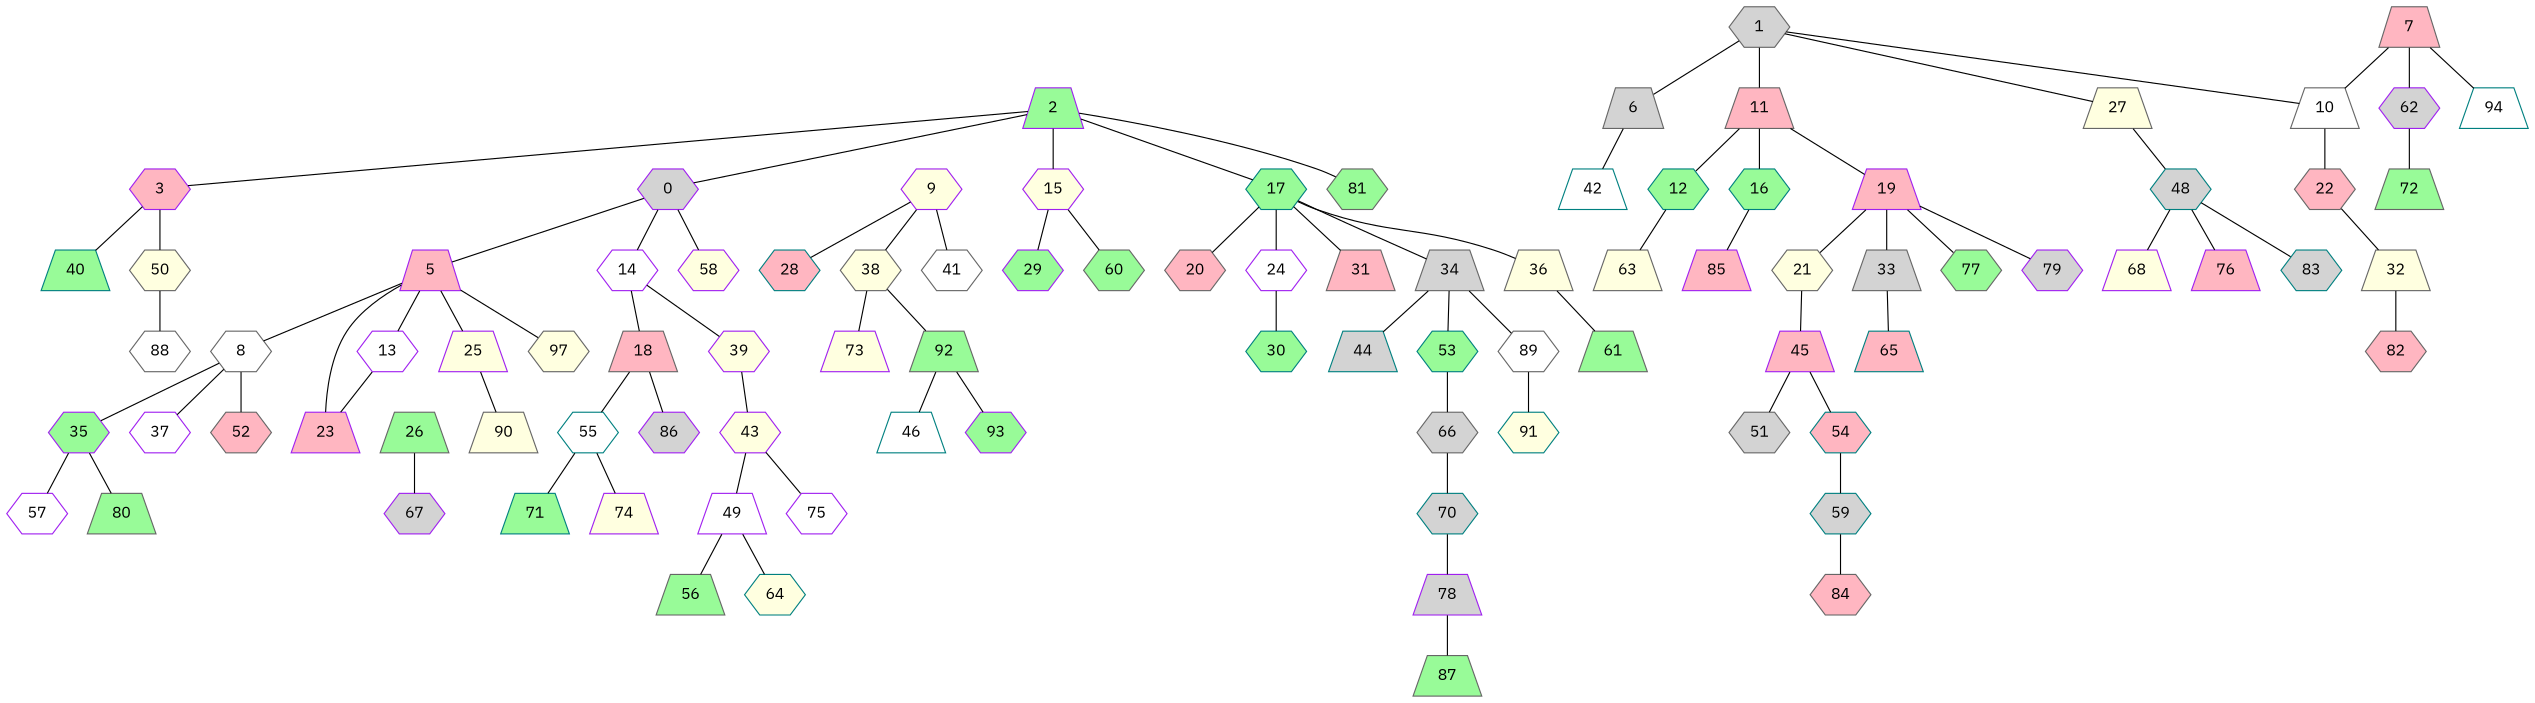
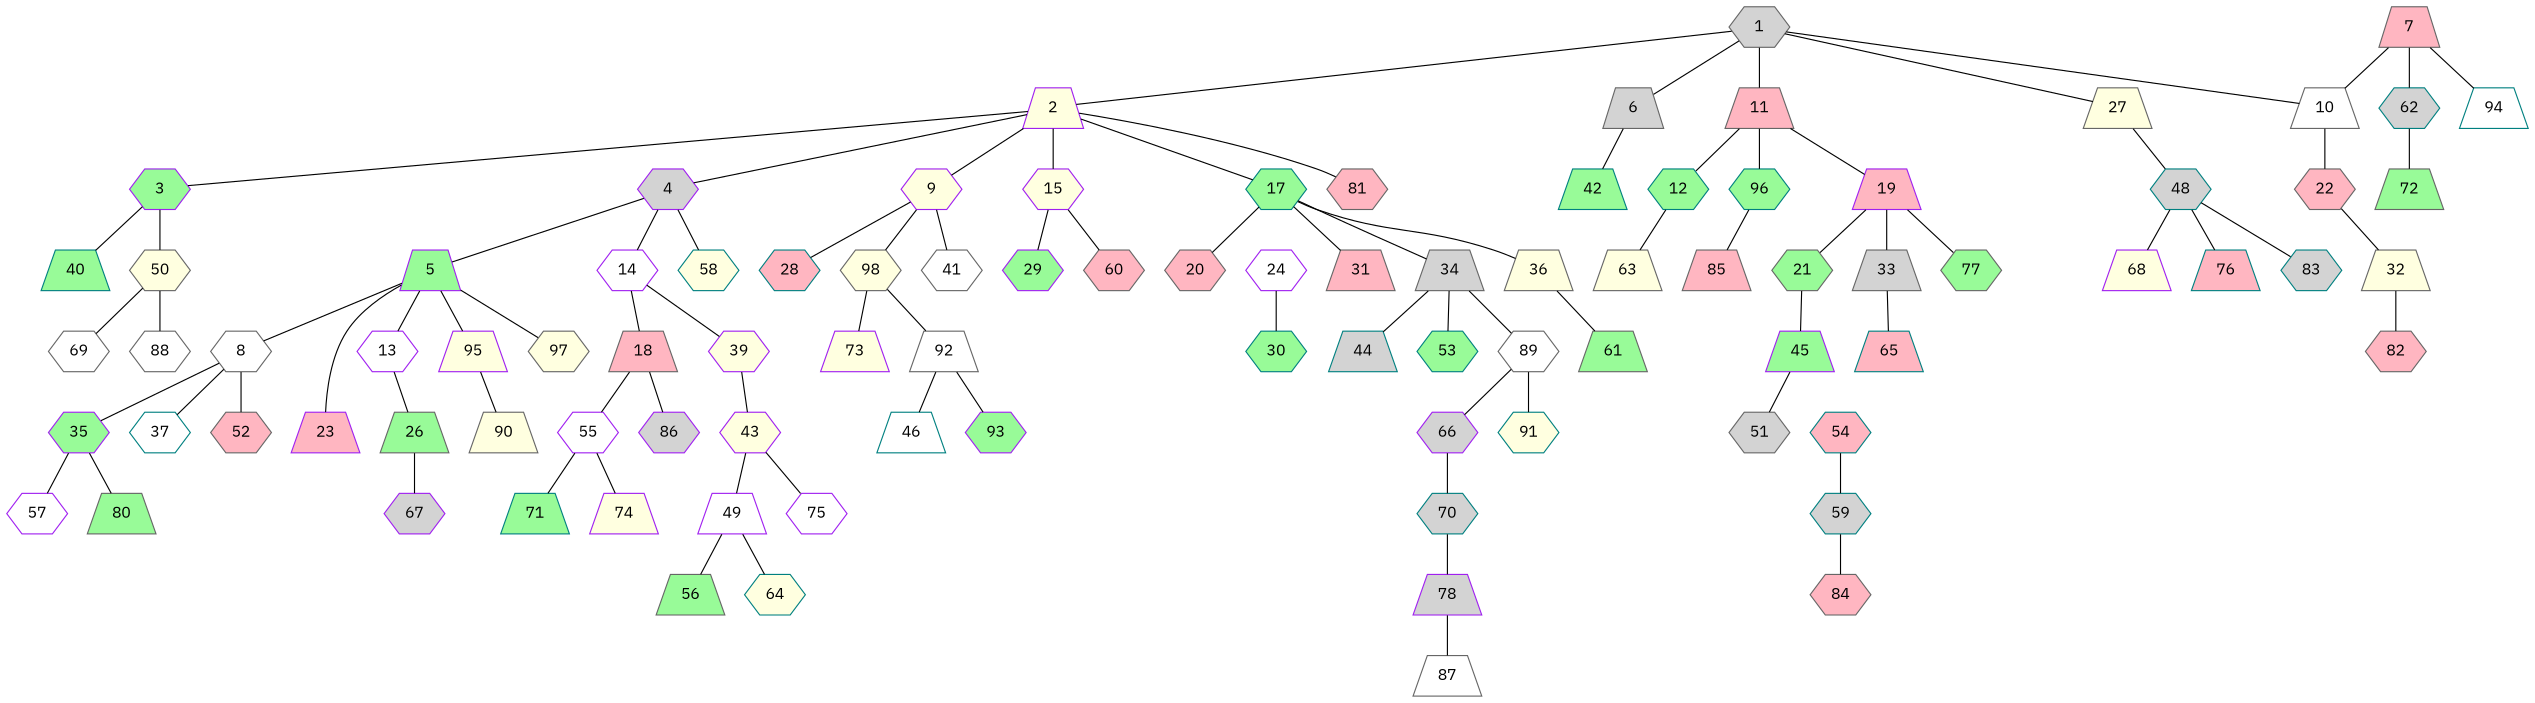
none -> (1404, 68)
(1053, 108) -> (1053, 108)
(2409, 108) -> (2409, 108)
none -> (987, 152)
(160, 189) -> (160, 189)
(668, 189) -> (668, 189)
(1357, 189) -> (1357, 189)
(1593, 189) -> (1593, 189)
(1759, 189) -> (1759, 189)
(1276, 230) -> none
(430, 270) -> (430, 270)
(708, 270) -> (708, 270)
(871, 270) -> (871, 270)
(1114, 270) -> (1114, 270)
(1717, 270) -> (1717, 270)
(1802, 270) -> (1802, 270)
(2052, 270) -> none
(2226, 270) -> (2226, 270)
none -> (79, 351)
(473, 351) -> (473, 351)
(944, 351) -> (944, 351)
(1800, 351) -> (1800, 351)
(356, 392) -> (401, 392)
(1447, 392) -> (1488, 392)
(1820, 392) -> none
(160, 433) -> (160, 433)
(588, 433) -> (588, 433)
(1447, 433) -> (1447, 433)
(1447, 676) -> (1447, 676)
